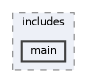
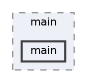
(43, 23) -> (43, 23)
